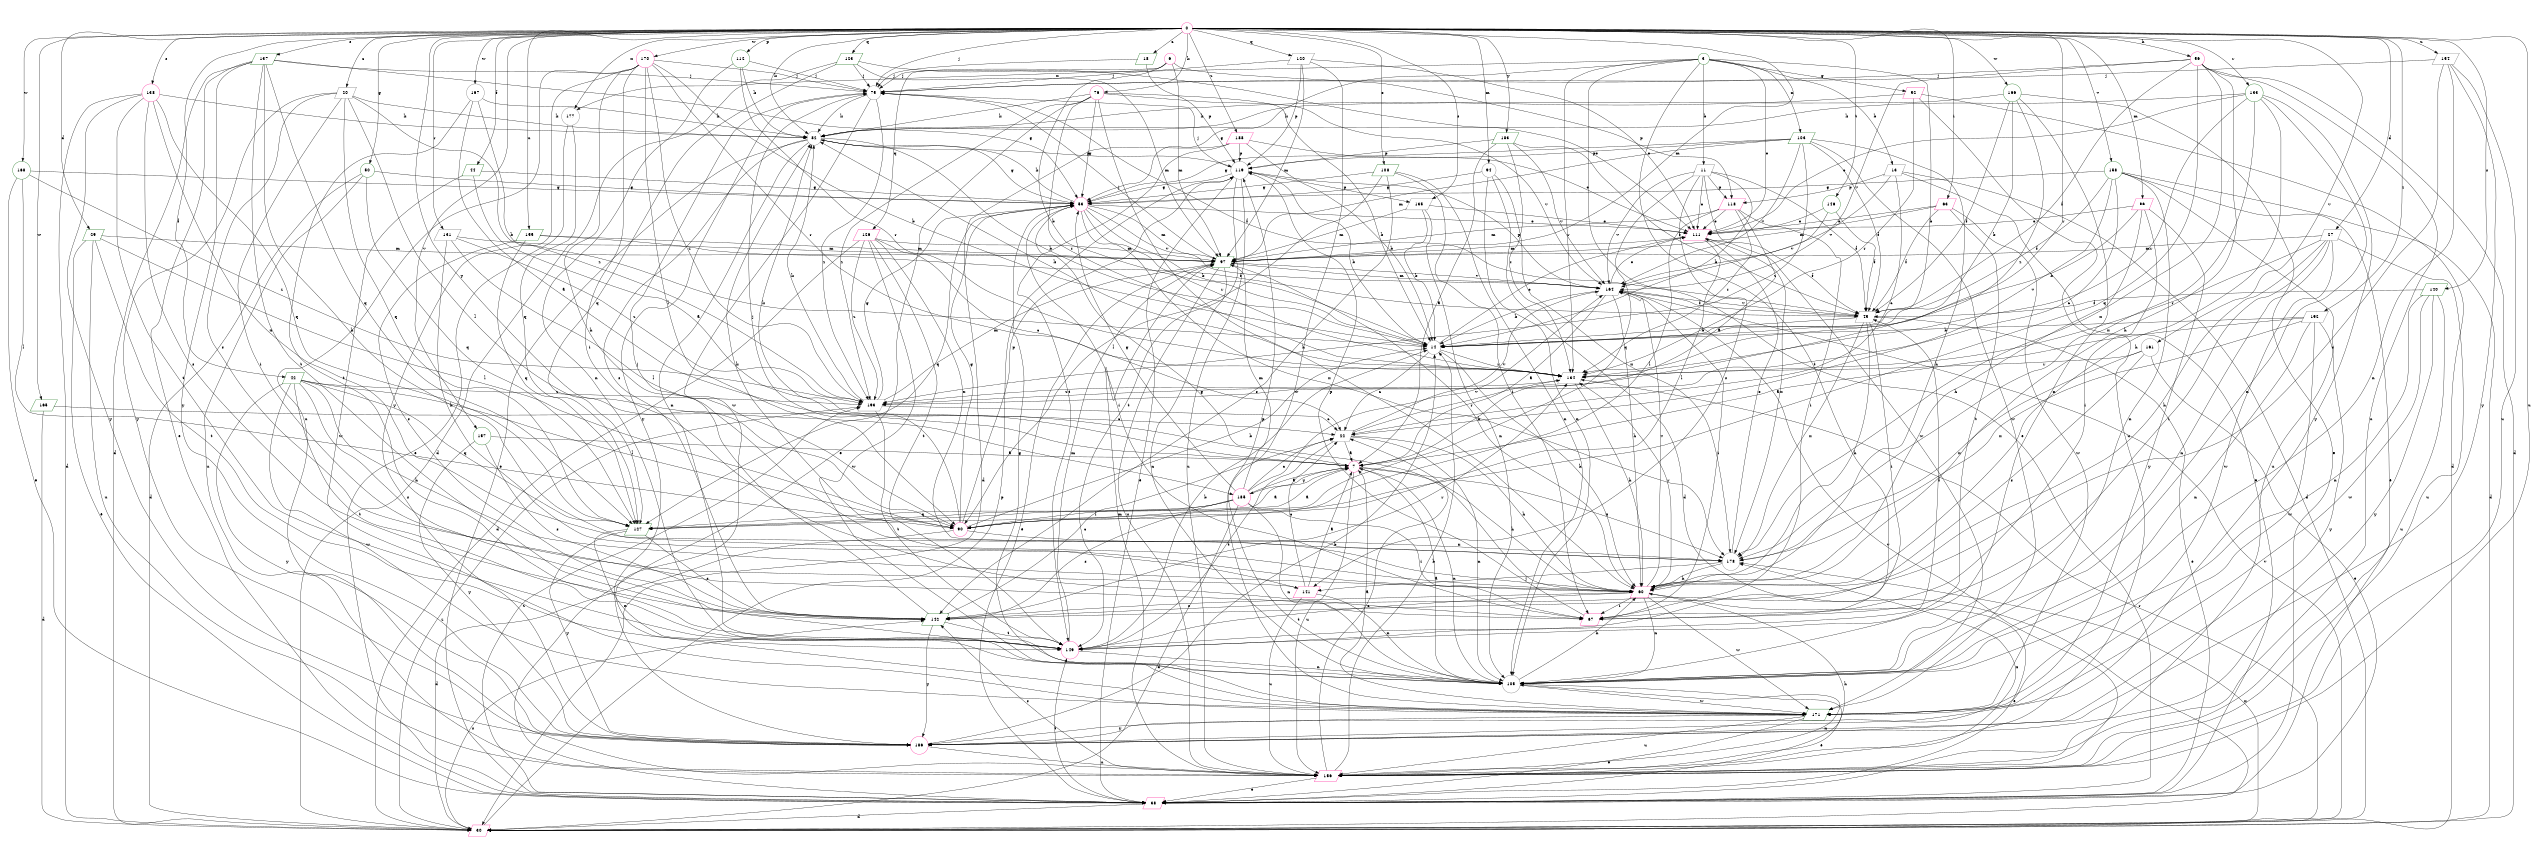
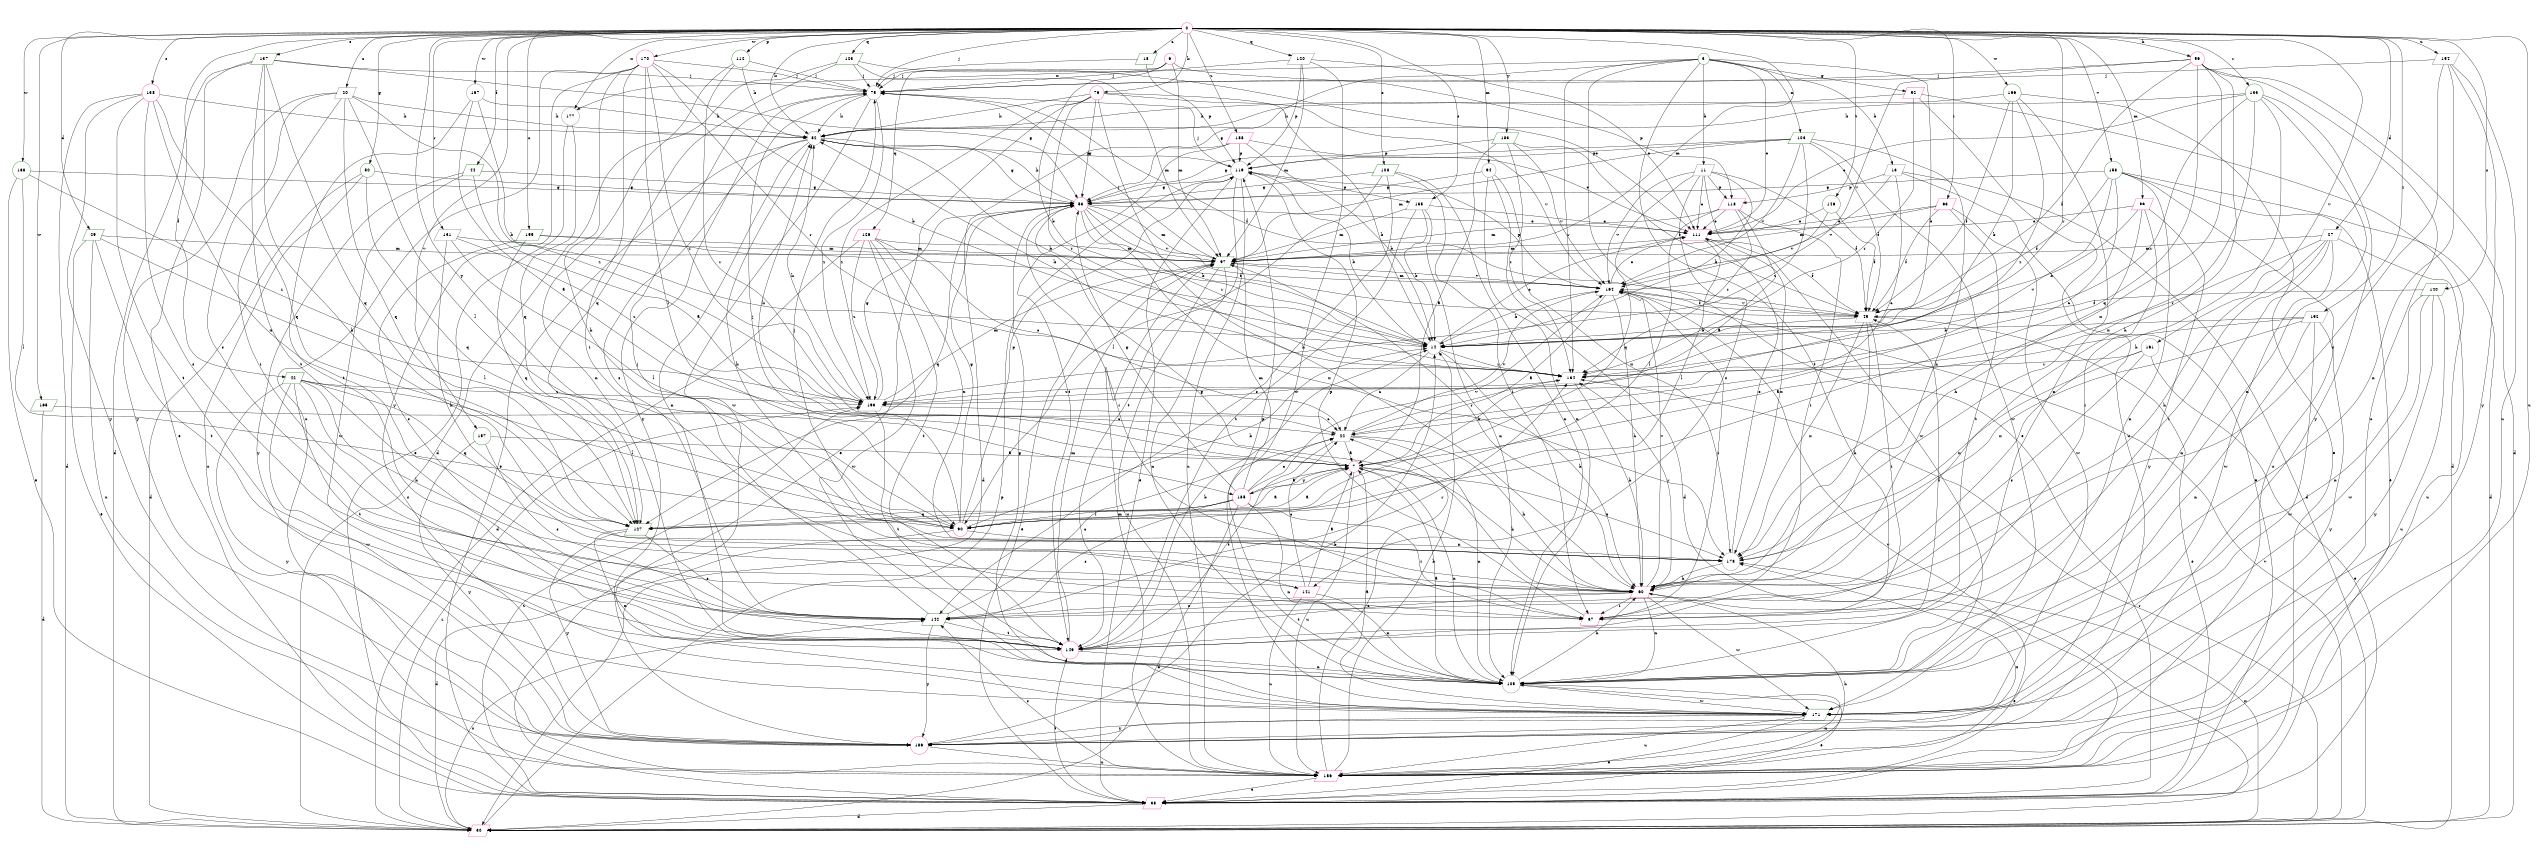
(1096, 330) -> (831, 386)
none -> (1234, 418)
(347, 575) -> (393, 582)
(1532, 576) -> (1100, 539)
